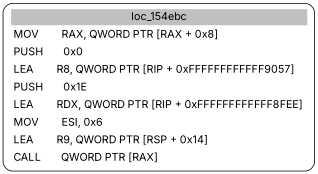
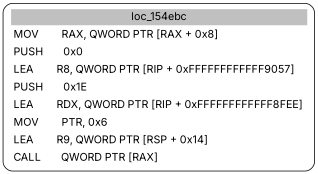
(59, 122) -> (61, 122)
